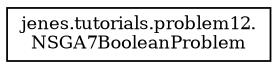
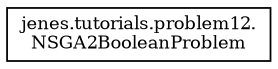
(139, 34) -> (139, 34)
